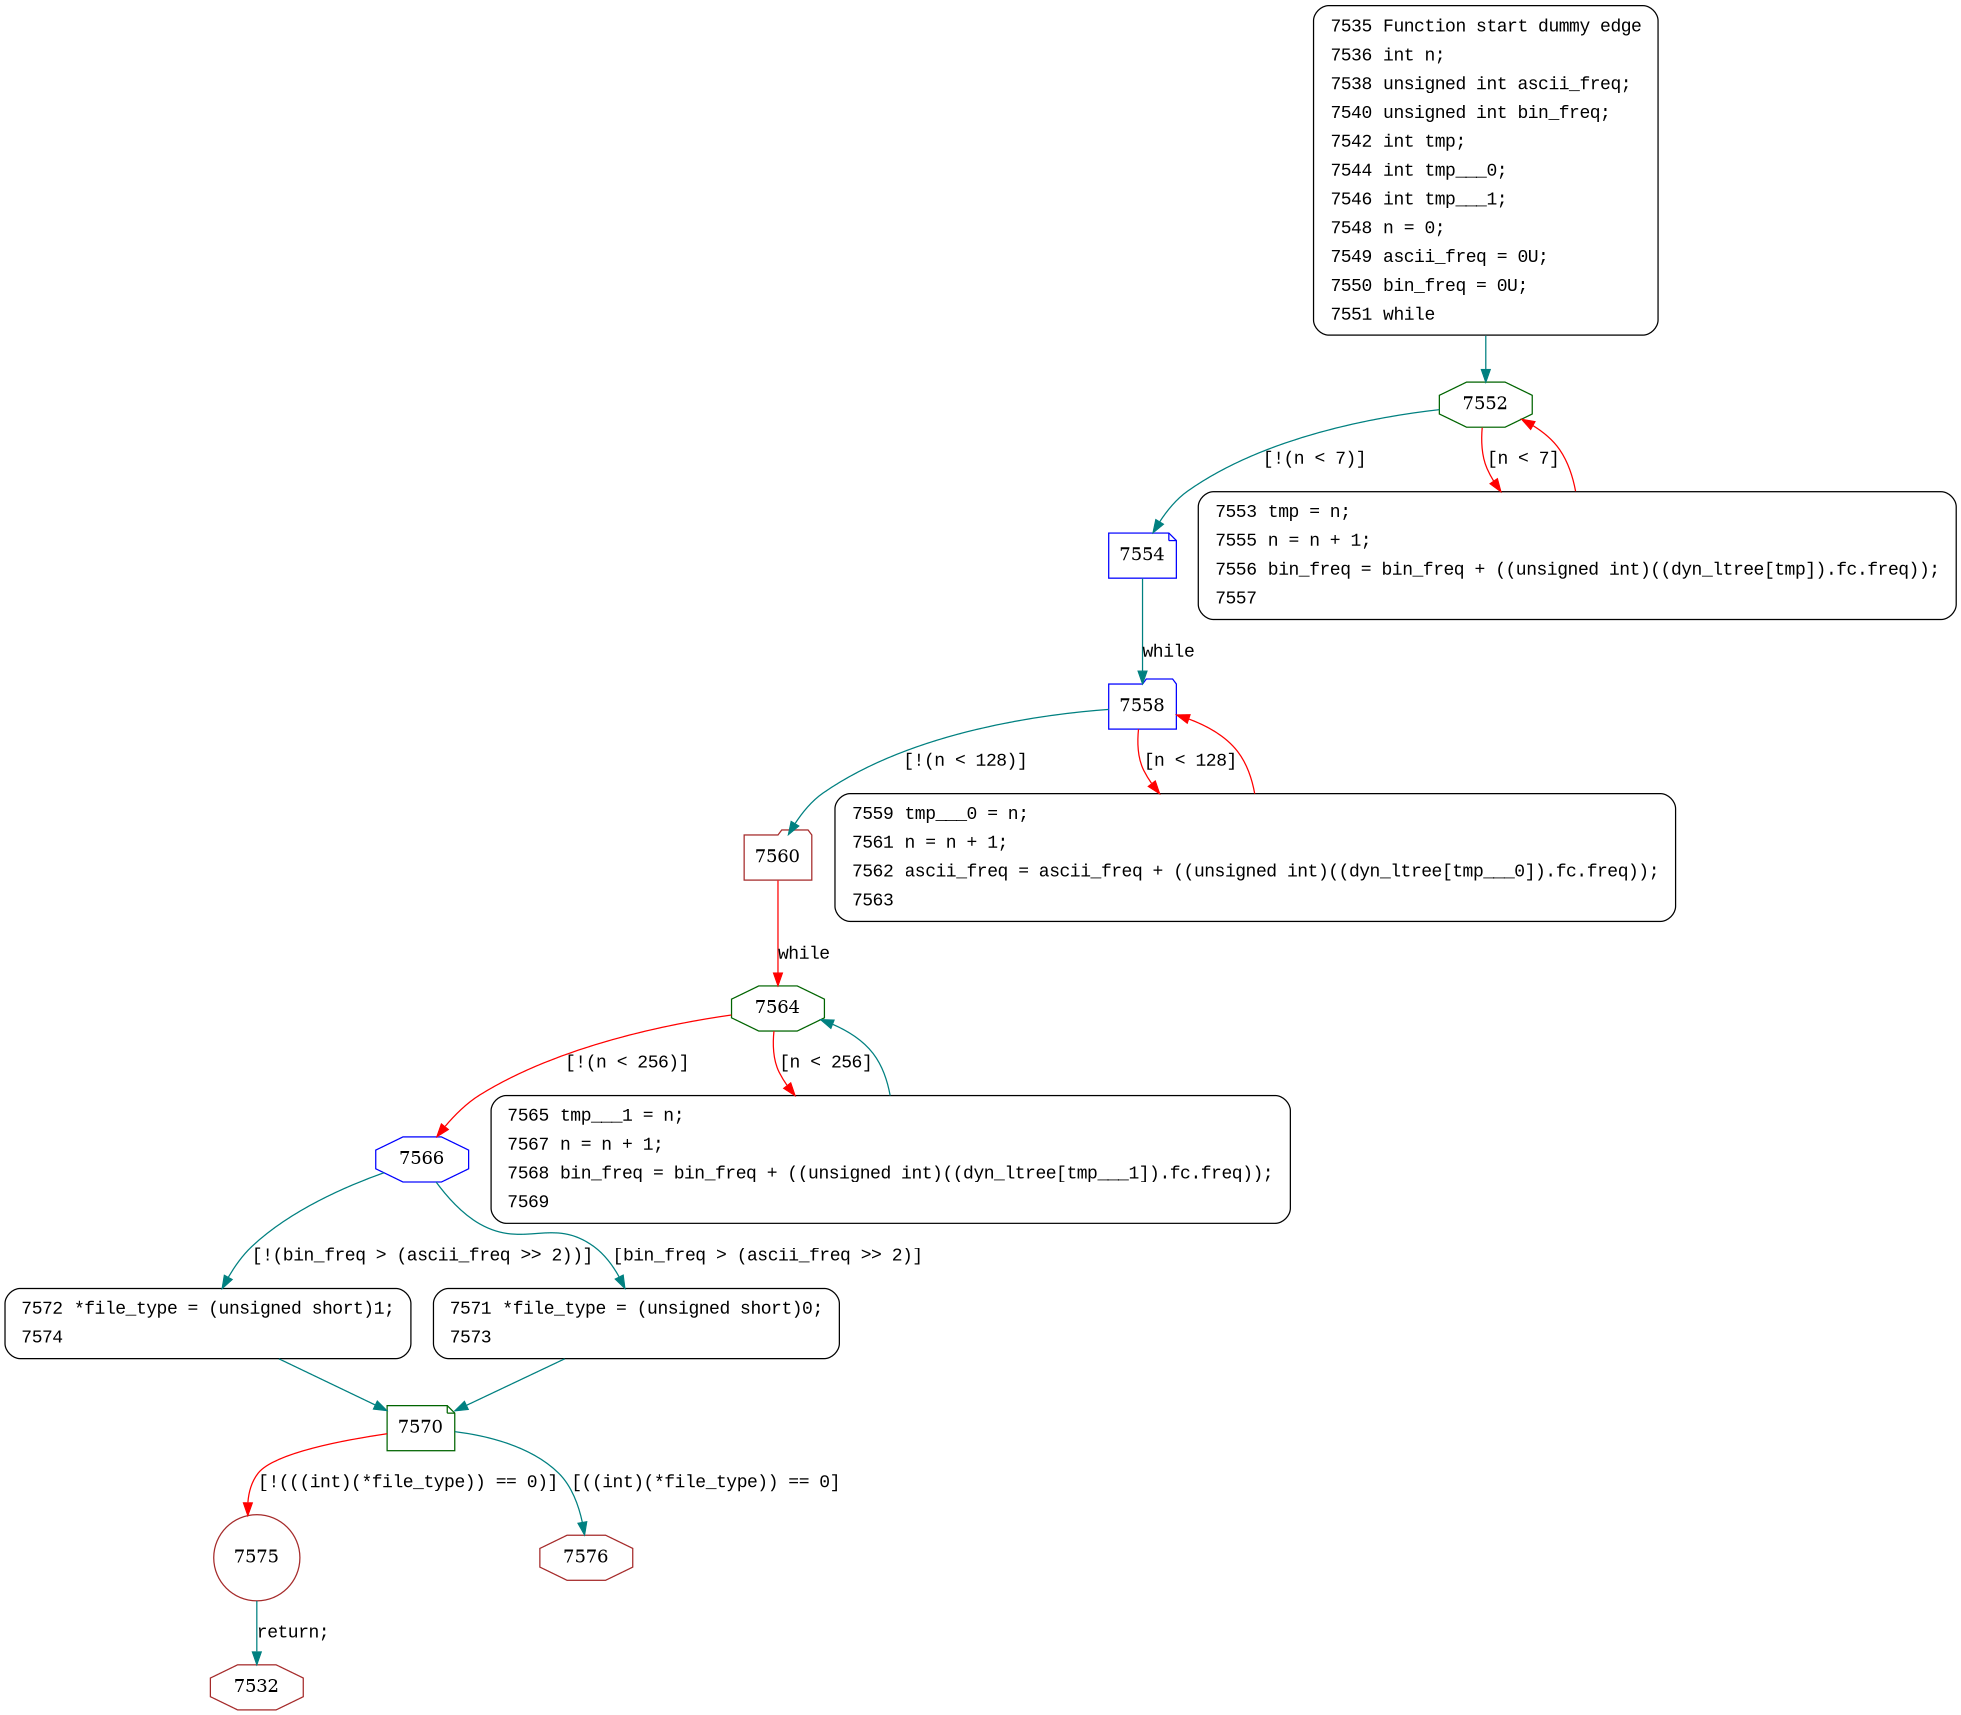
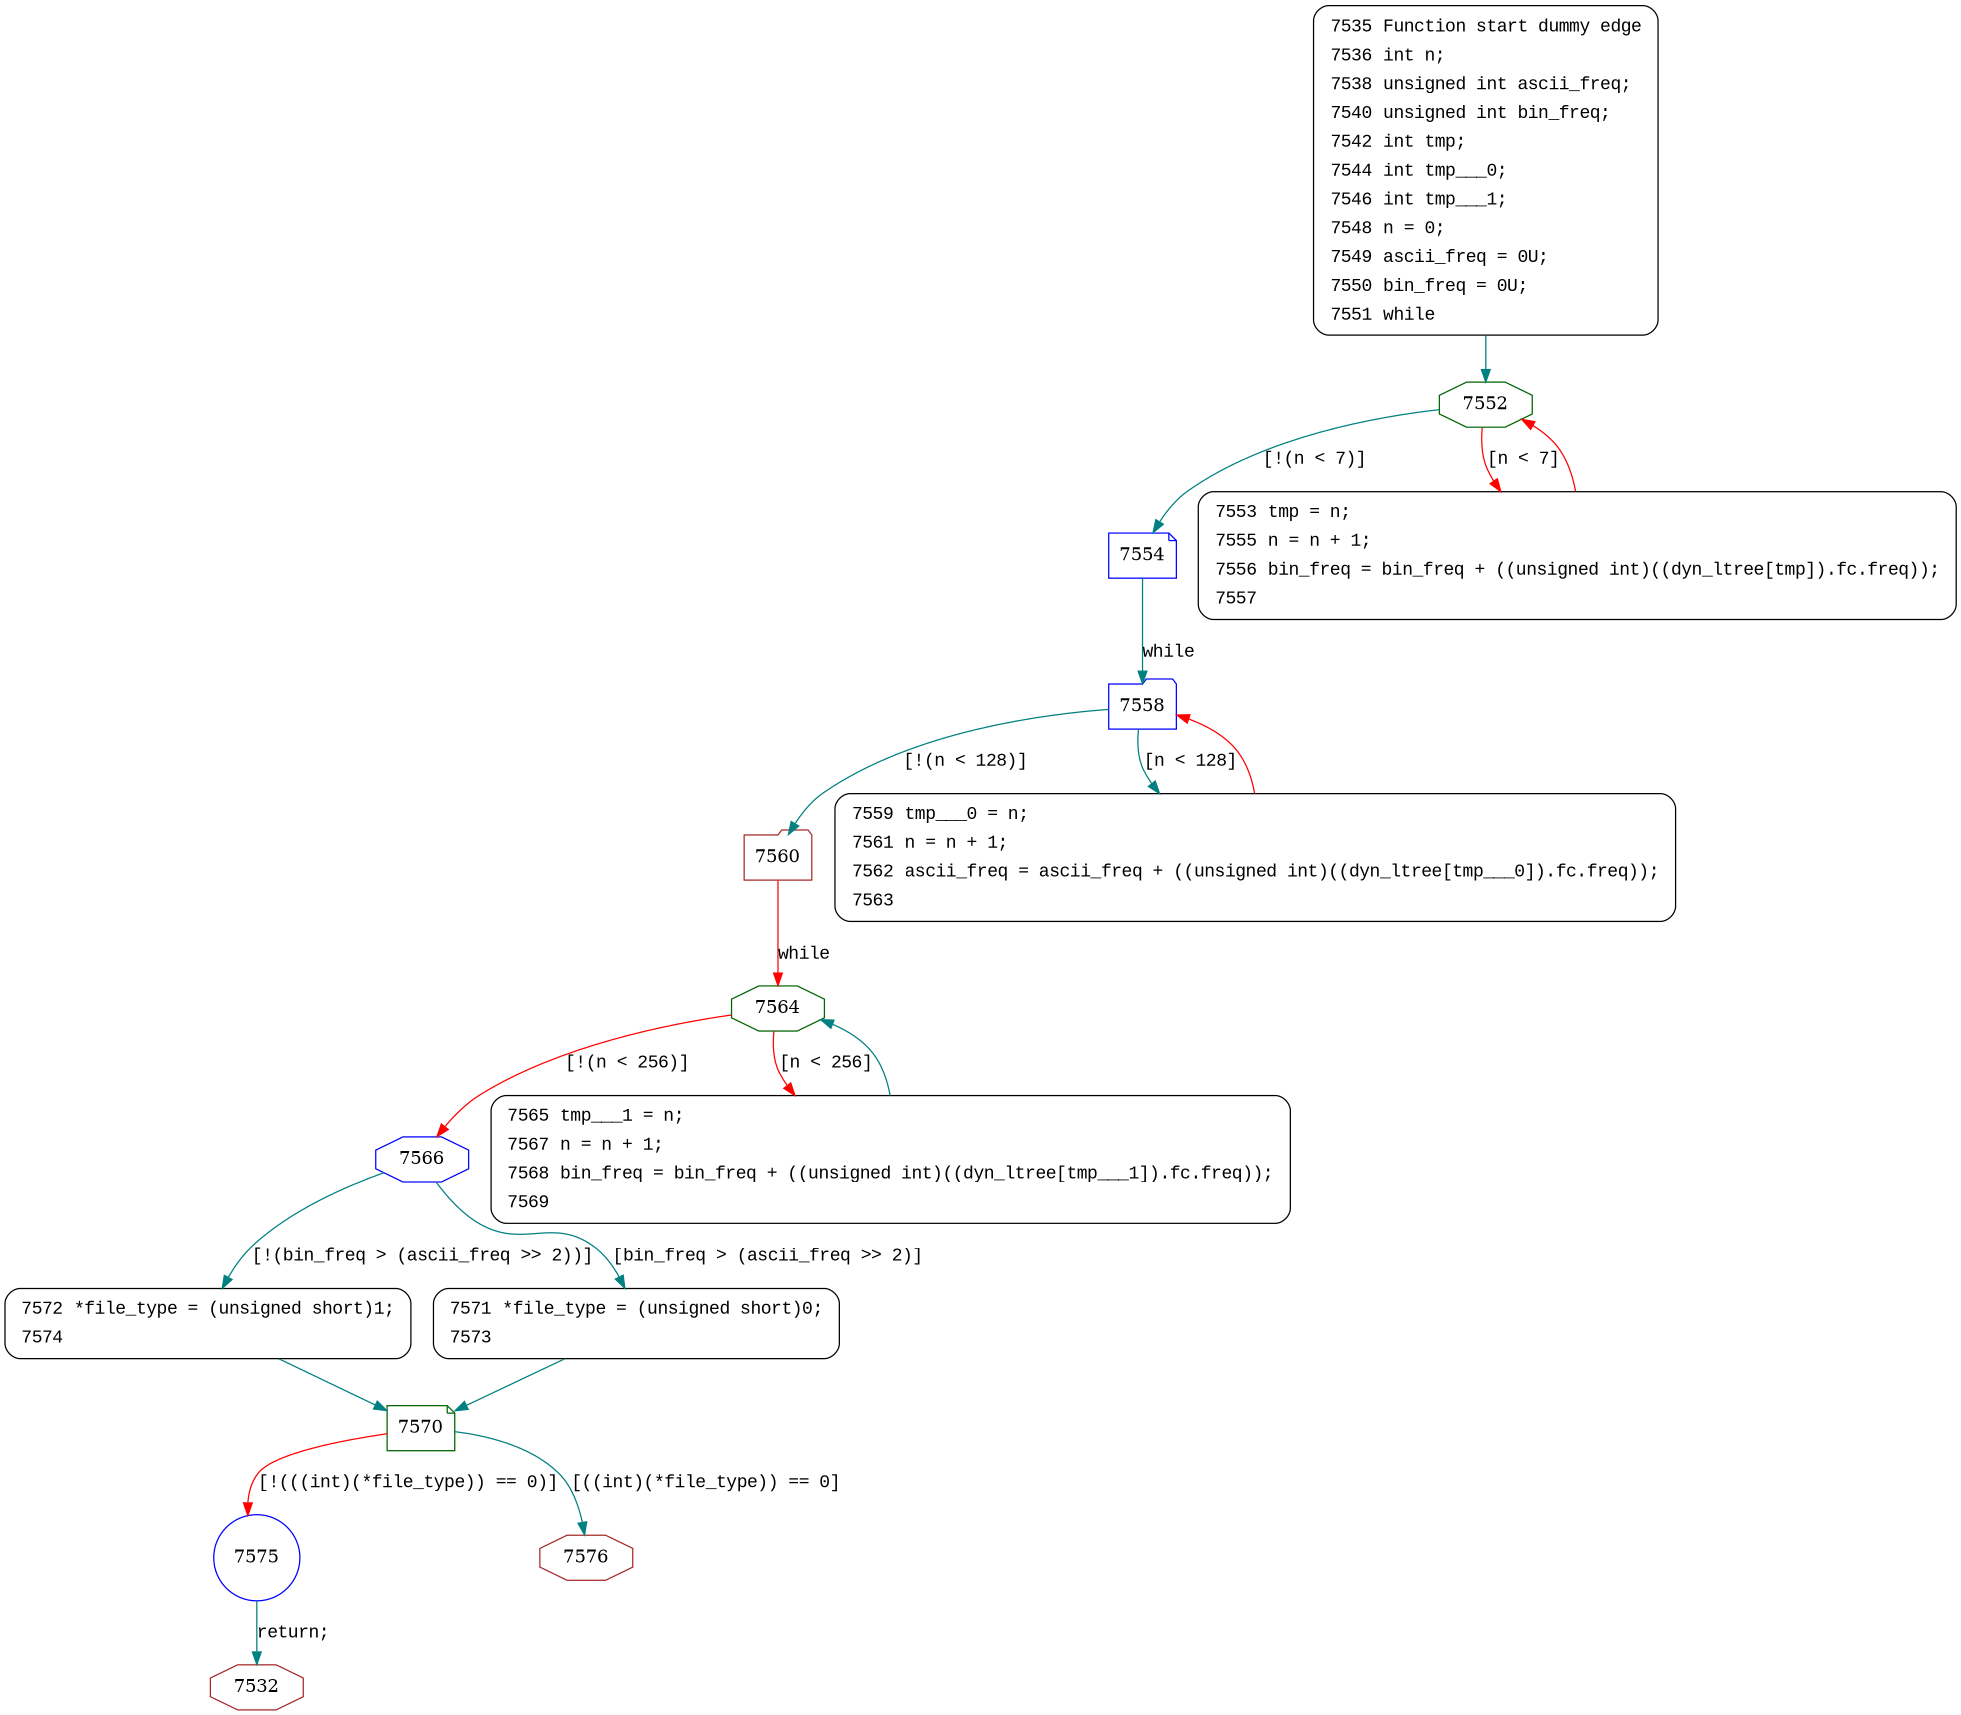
(1140, 758) -> (1140, 758)
(257, 1558) -> (257, 1558)
